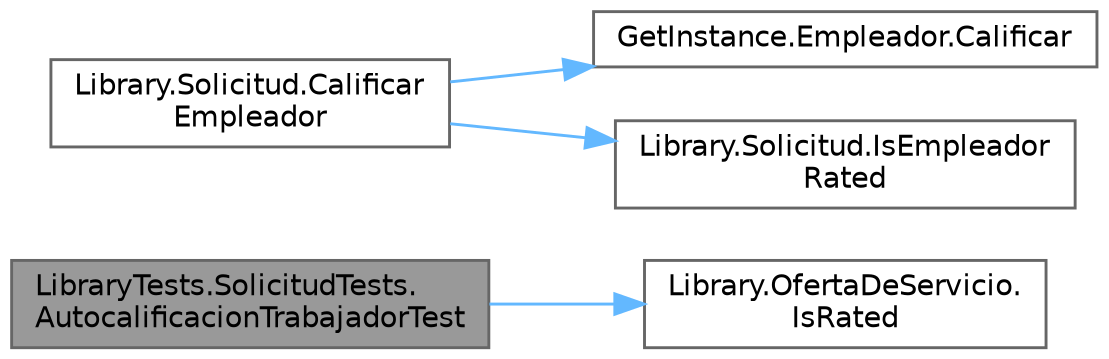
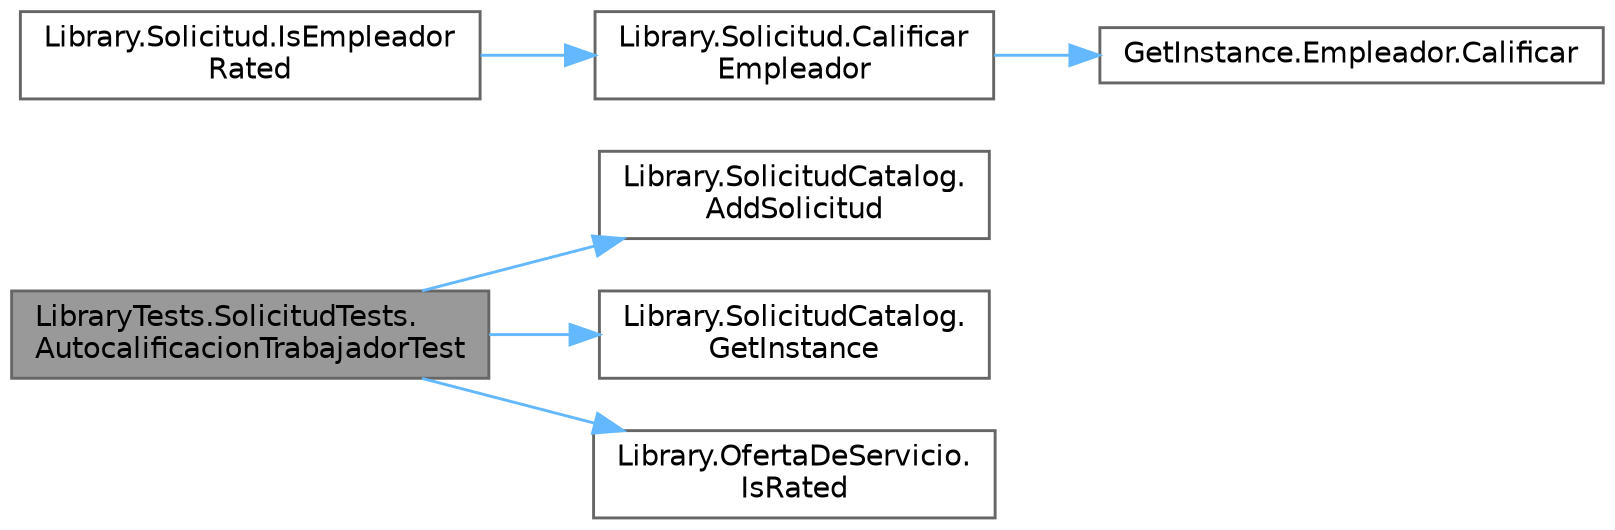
(518, 131) -> (523, 55)
none -> (794, 195)
none -> (794, 335)
